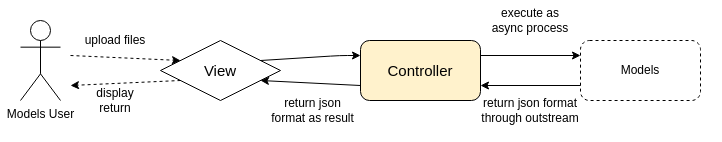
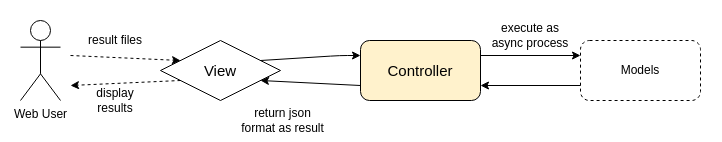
(531, 21) -> (531, 36)
(116, 41) -> (116, 41)
(116, 101) -> (116, 101)
(313, 111) -> (283, 121)
(531, 111) -> none
(41, 115) -> (41, 115)
